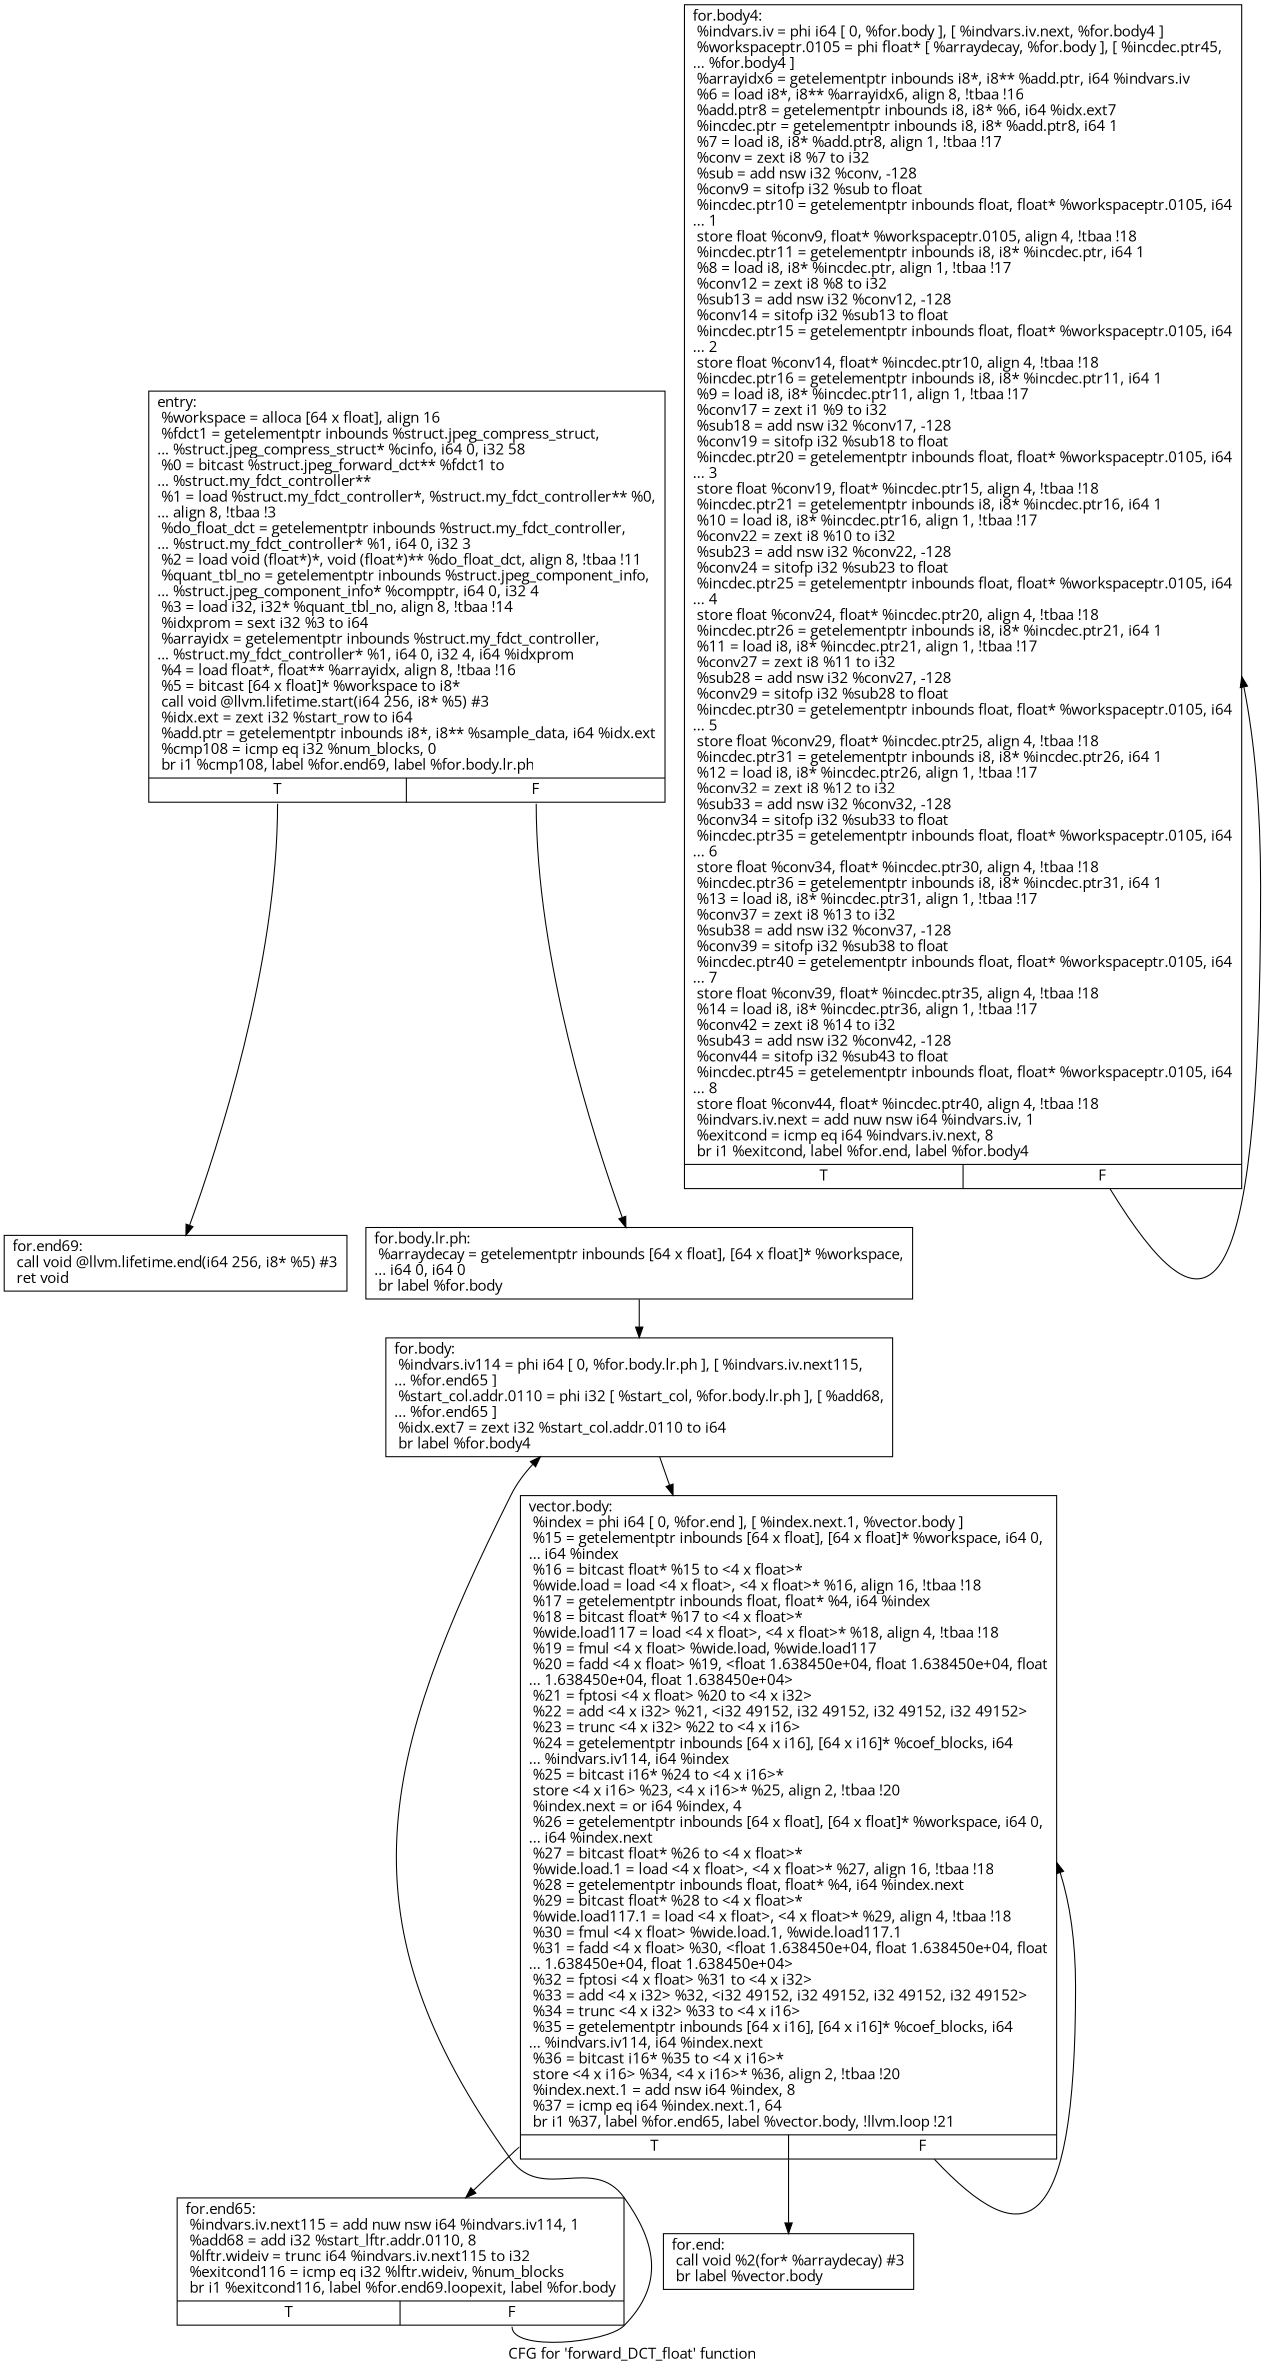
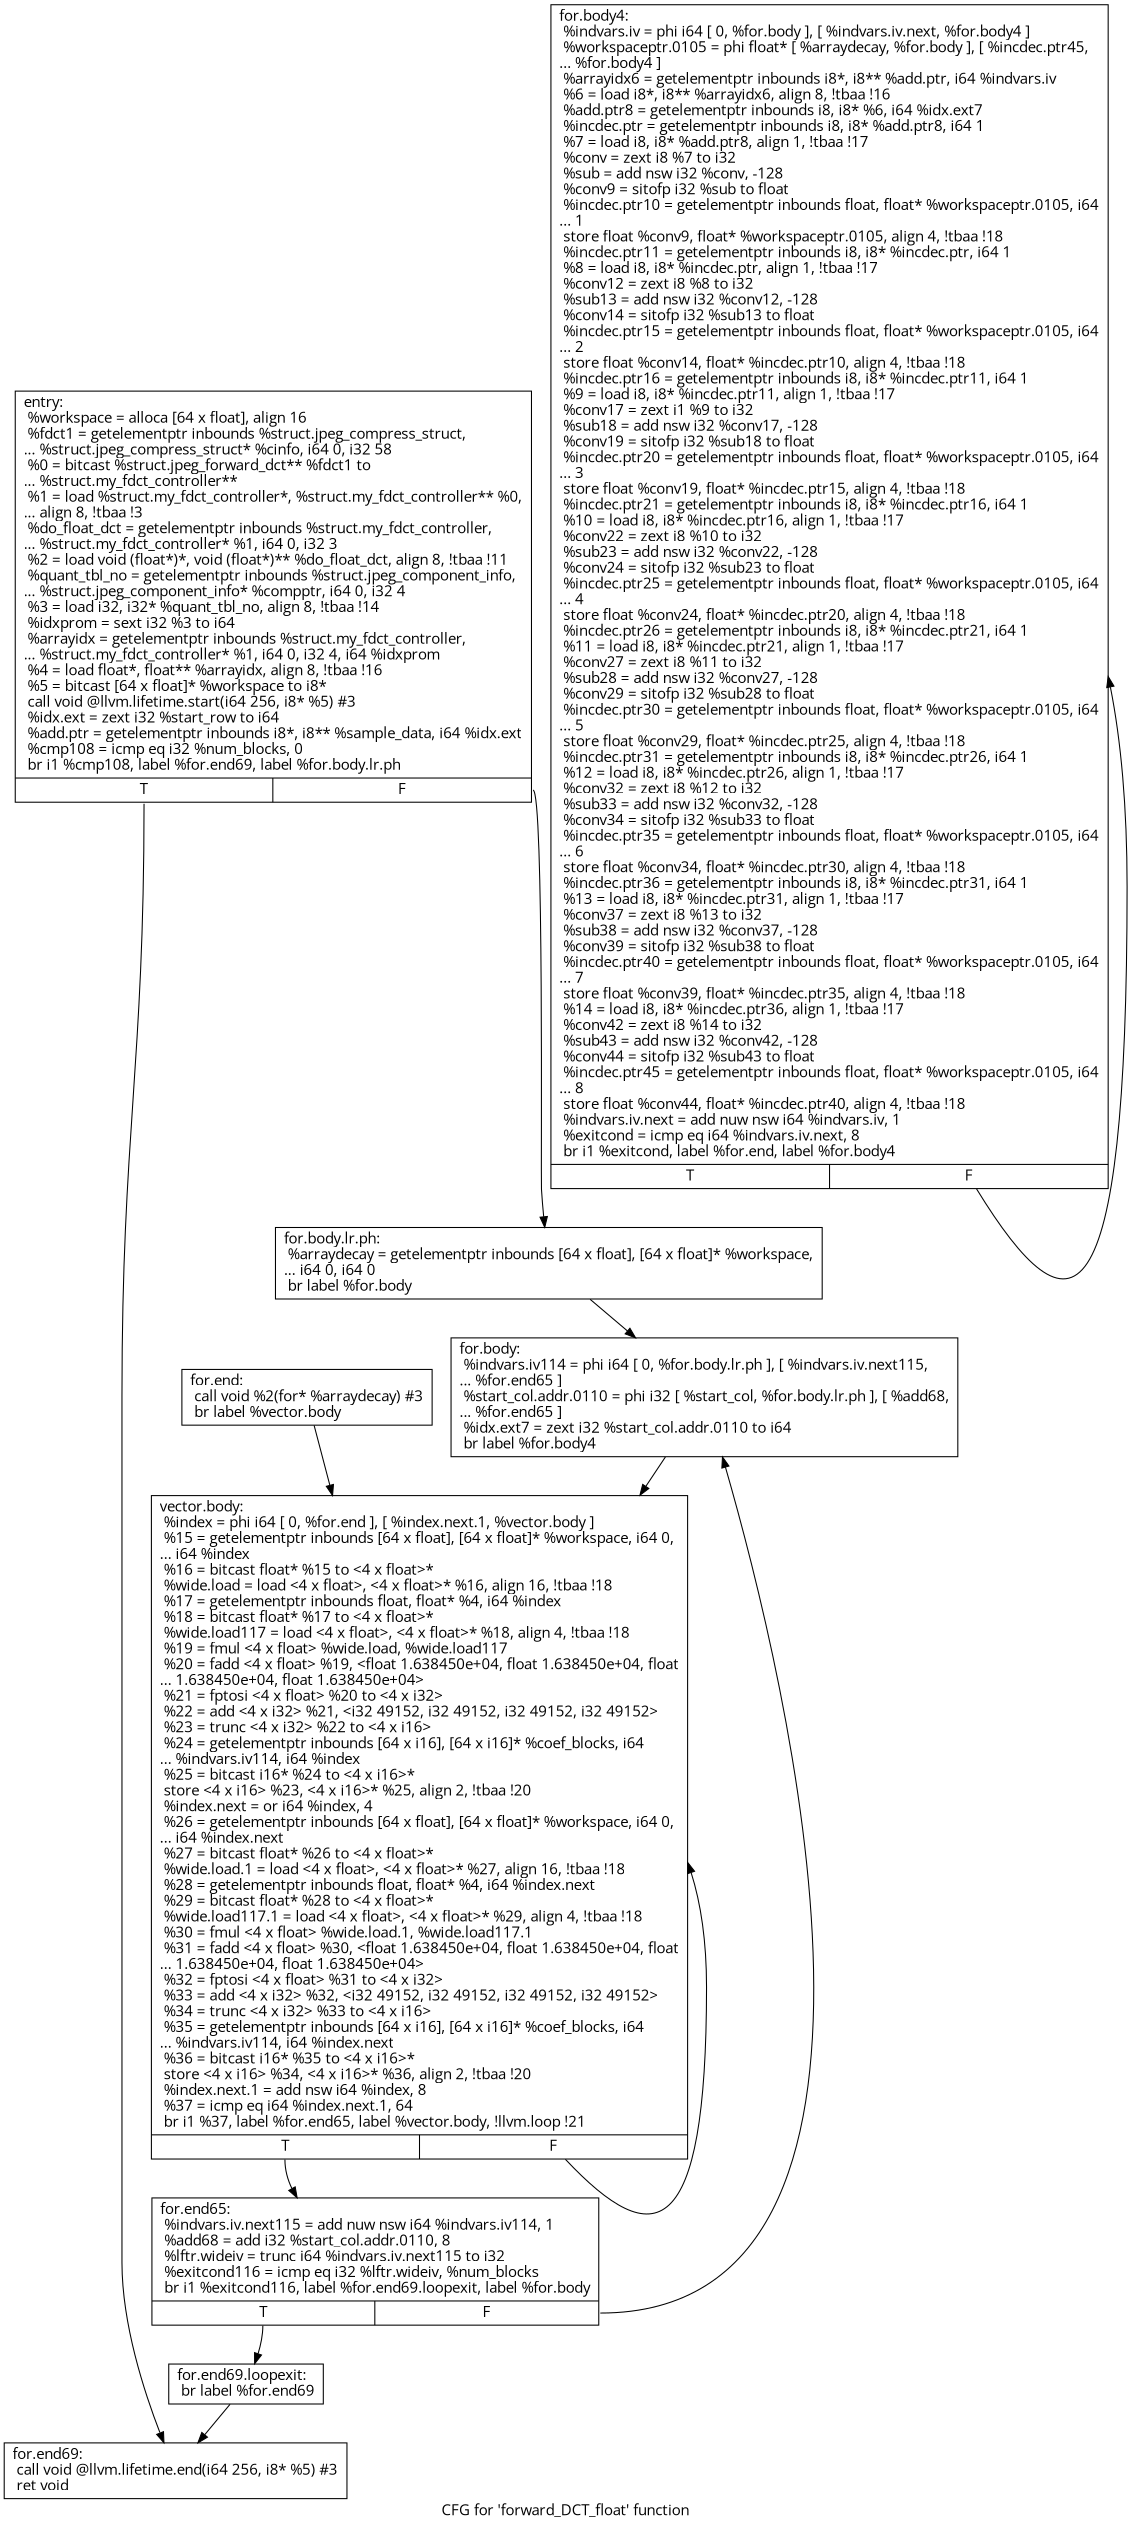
(789, 2191) -> (322, 1455)
(331, 2241) -> (306, 2241)
none -> (246, 2384)
